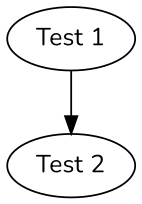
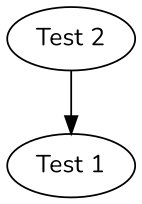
(71, 94) -> (71, 94)
